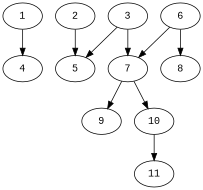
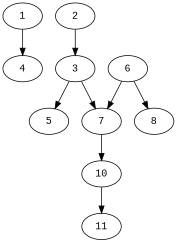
(75, 39) -> (75, 39)
(102, 121) -> none
